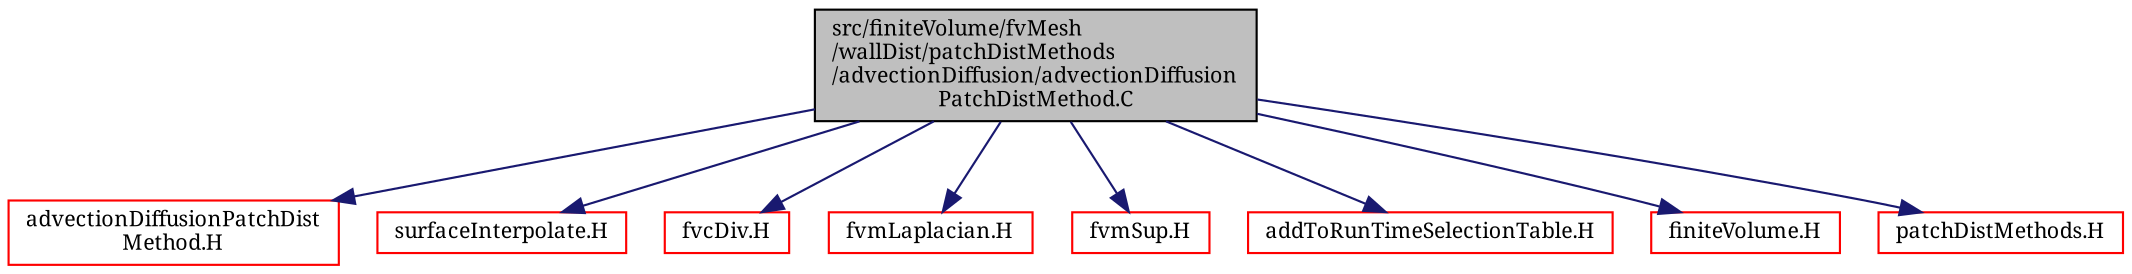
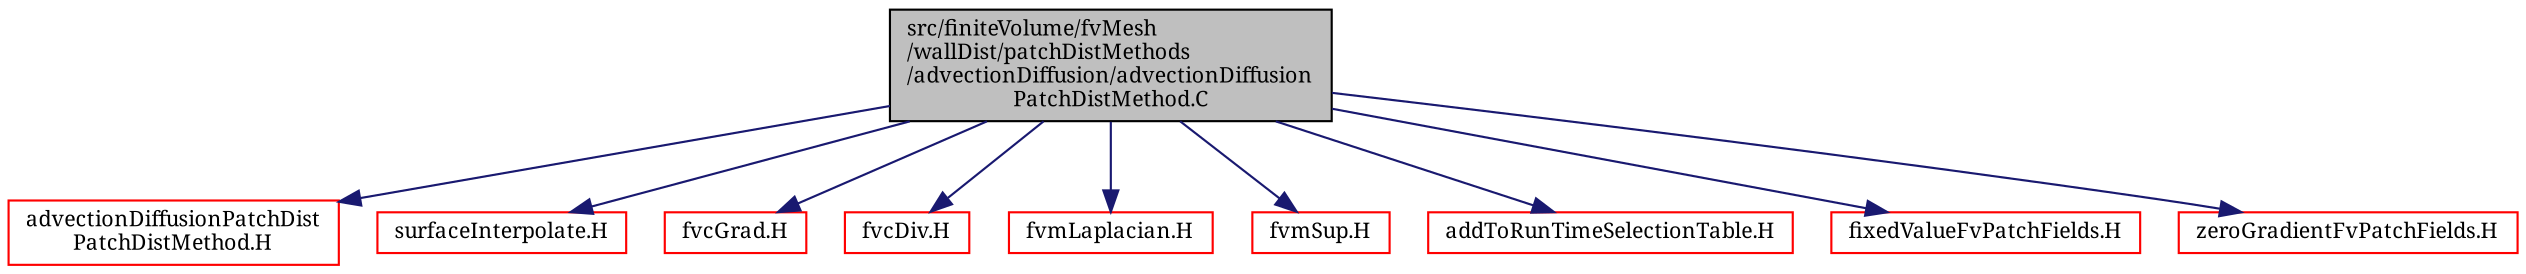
(174, 233) -> (174, 233)
none -> (736, 233)
(1746, 233) -> (1986, 233)
(2001, 233) -> (2348, 233)
